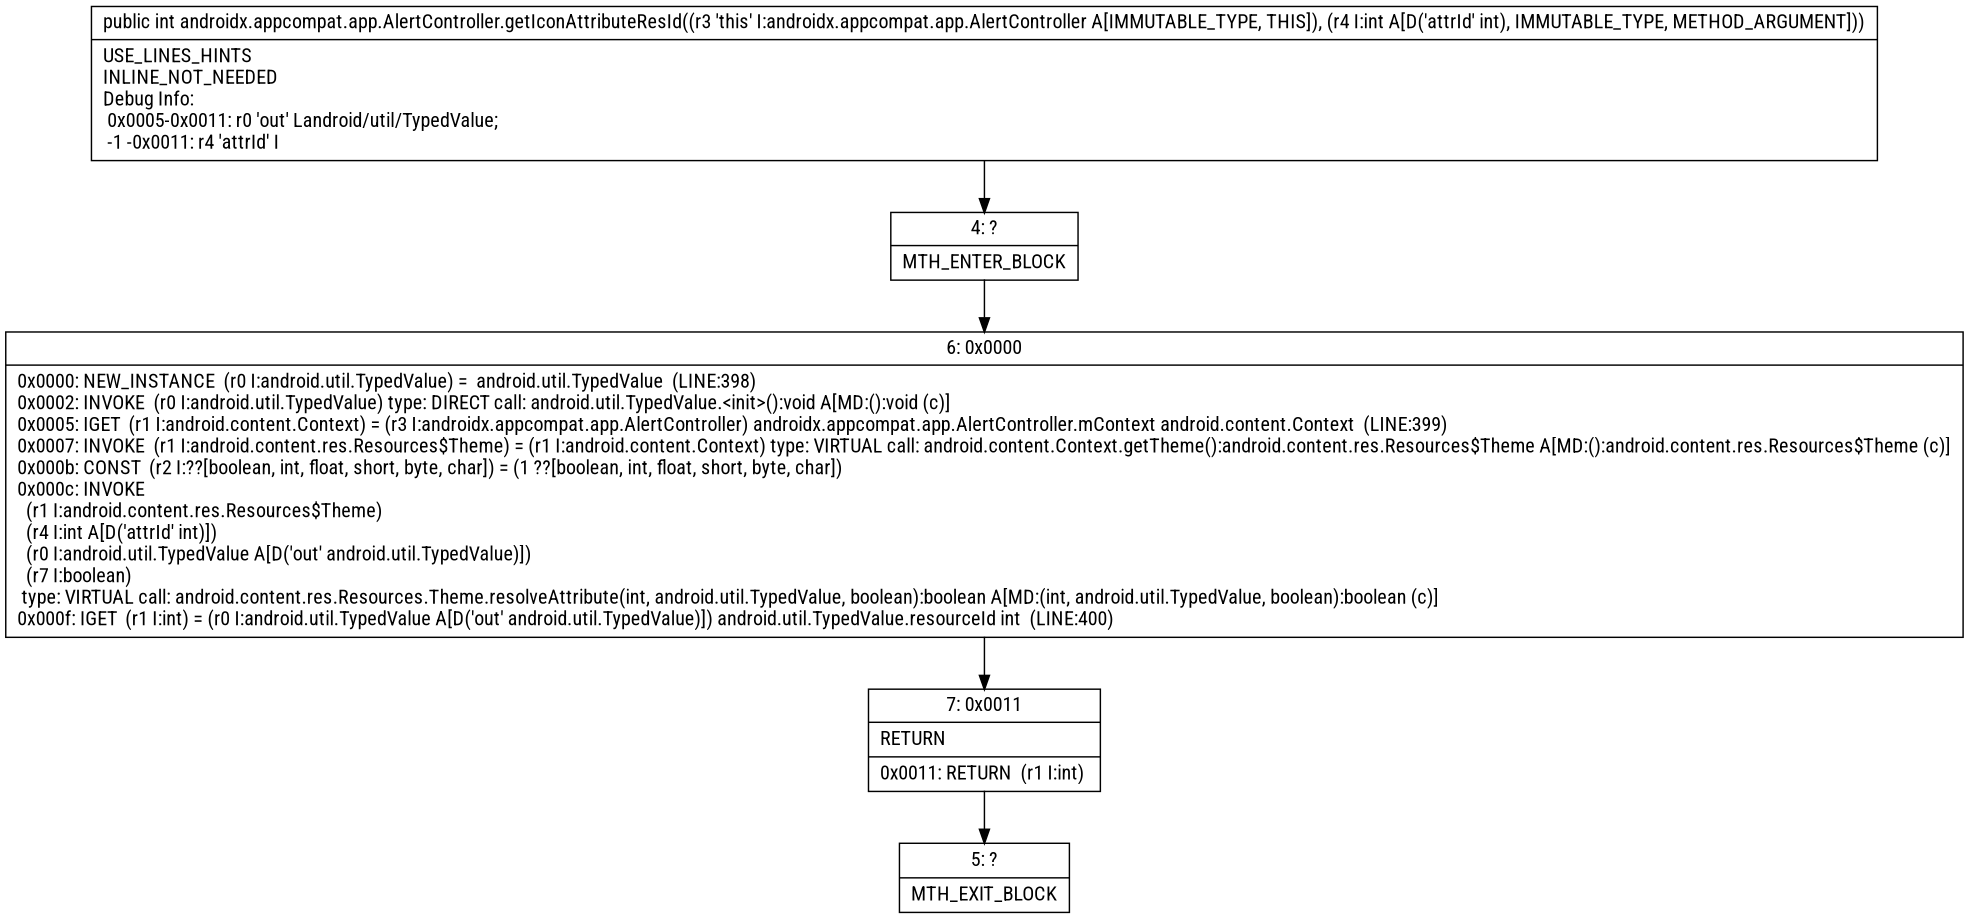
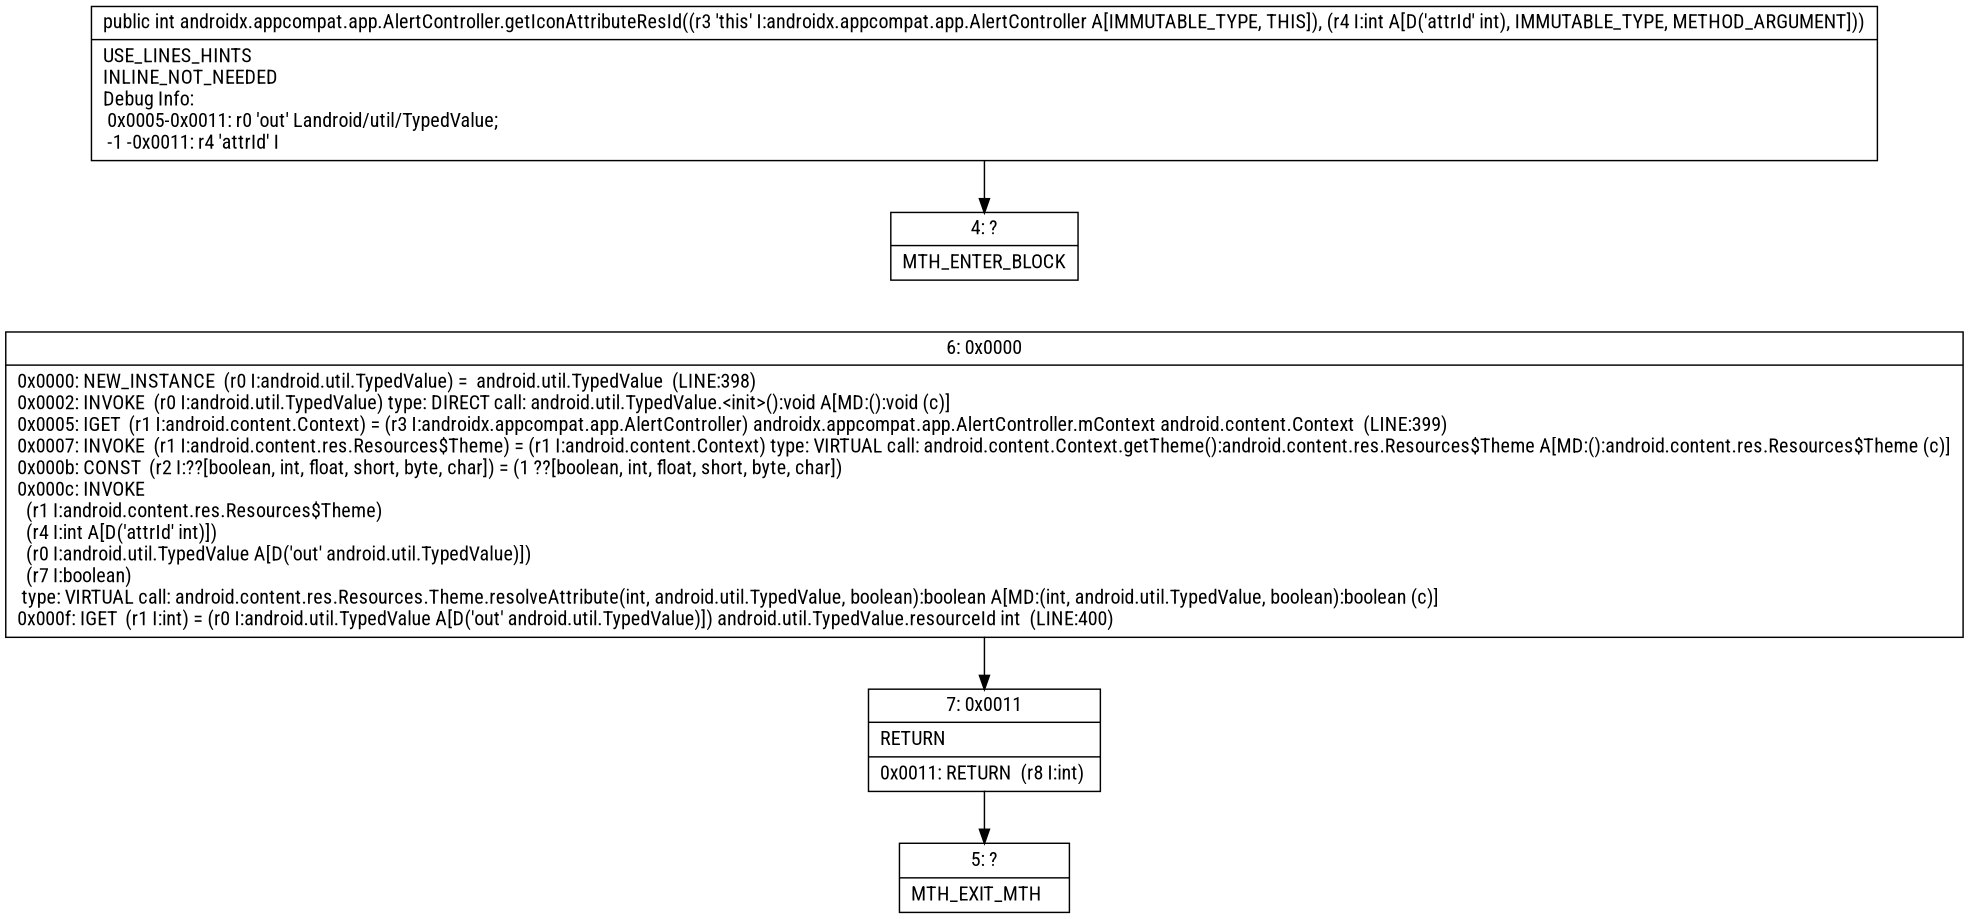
(984, 299) -> none
(984, 773) -> (984, 773)
(984, 894) -> (977, 894)
